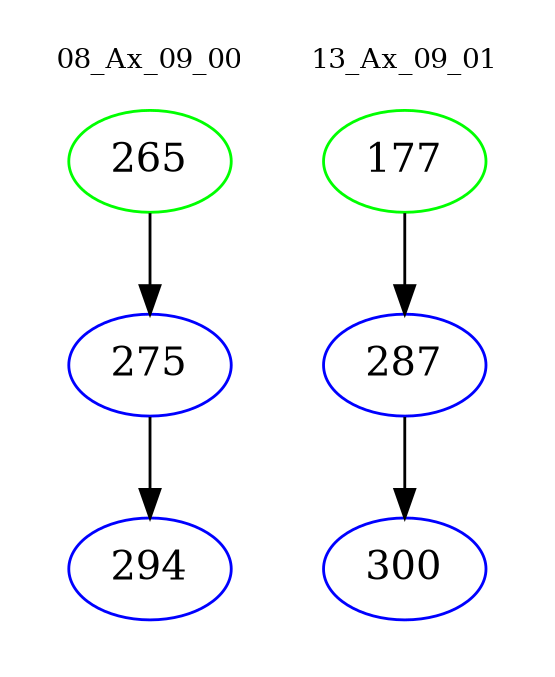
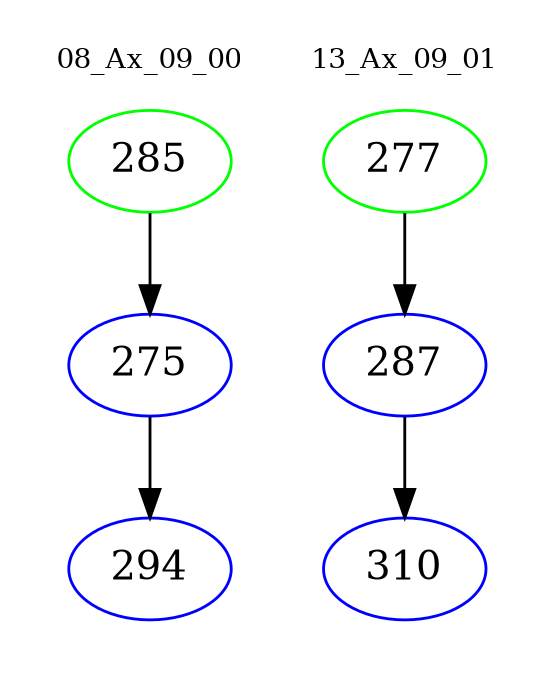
(150, 161) -> (150, 161)
(405, 161) -> (405, 161)
(405, 569) -> (405, 569)
